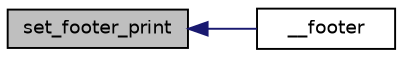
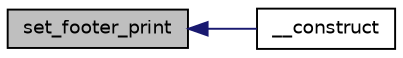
(326, 29) -> (326, 29)
